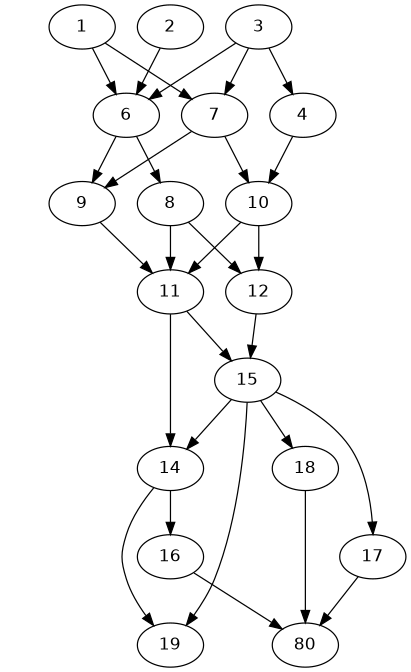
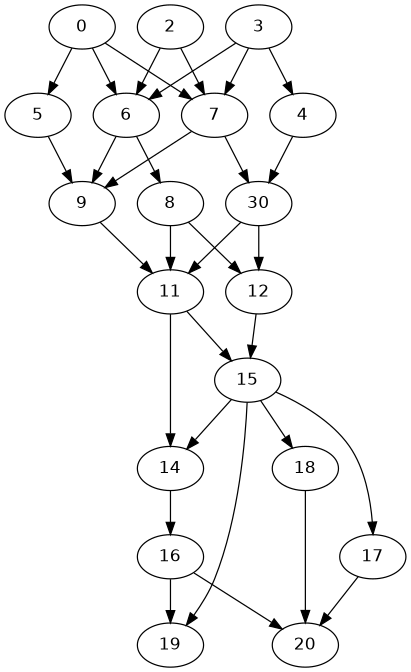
(82, 27) -> (82, 27)
none -> (189, 64)
none -> (38, 115)
(259, 204) -> (259, 204)
(122, 550) -> (170, 595)
(305, 645) -> (305, 645)
